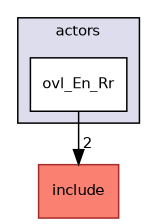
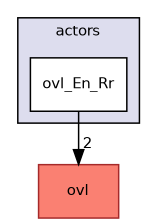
(79, 191) -> (79, 191)
